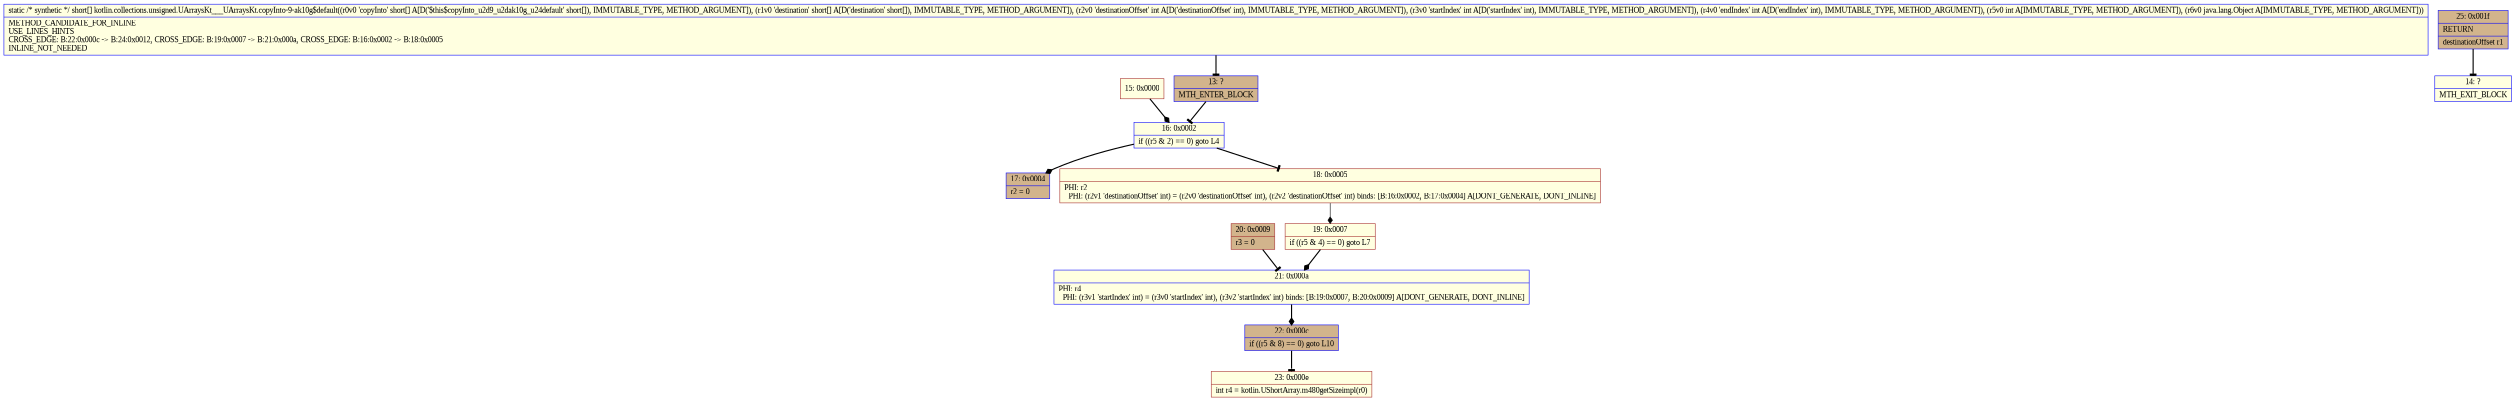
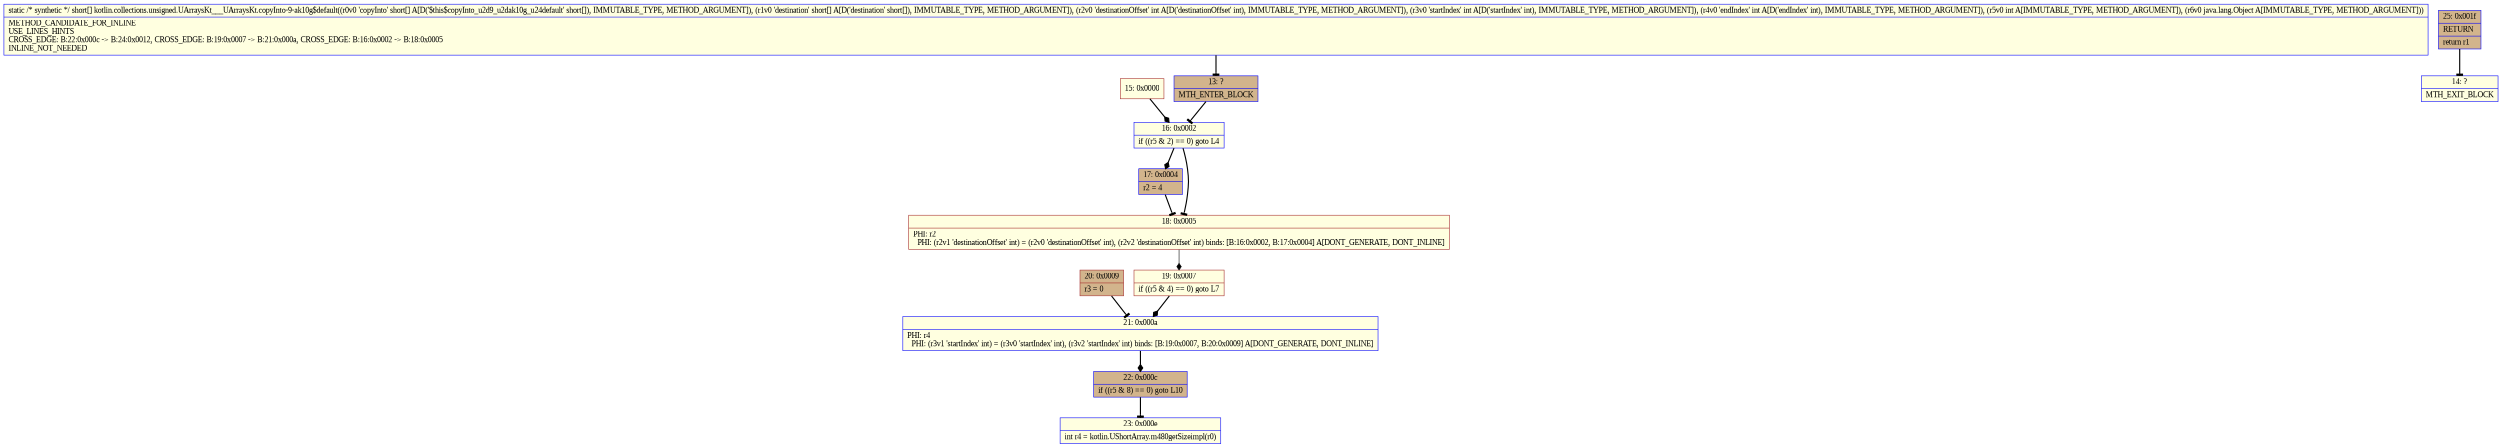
(2473, 42) -> (2456, 42)
(1020, 192) -> (1153, 188)
none -> (1169, 204)
(1292, 384) -> (1140, 431)
